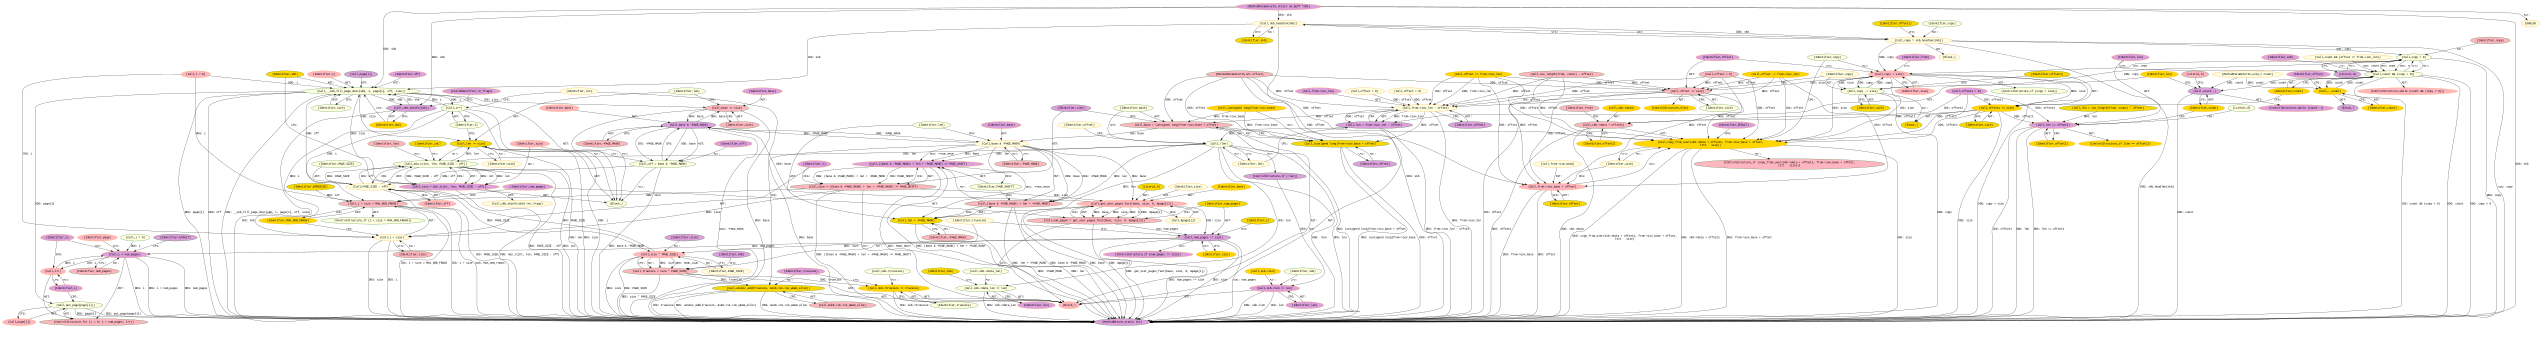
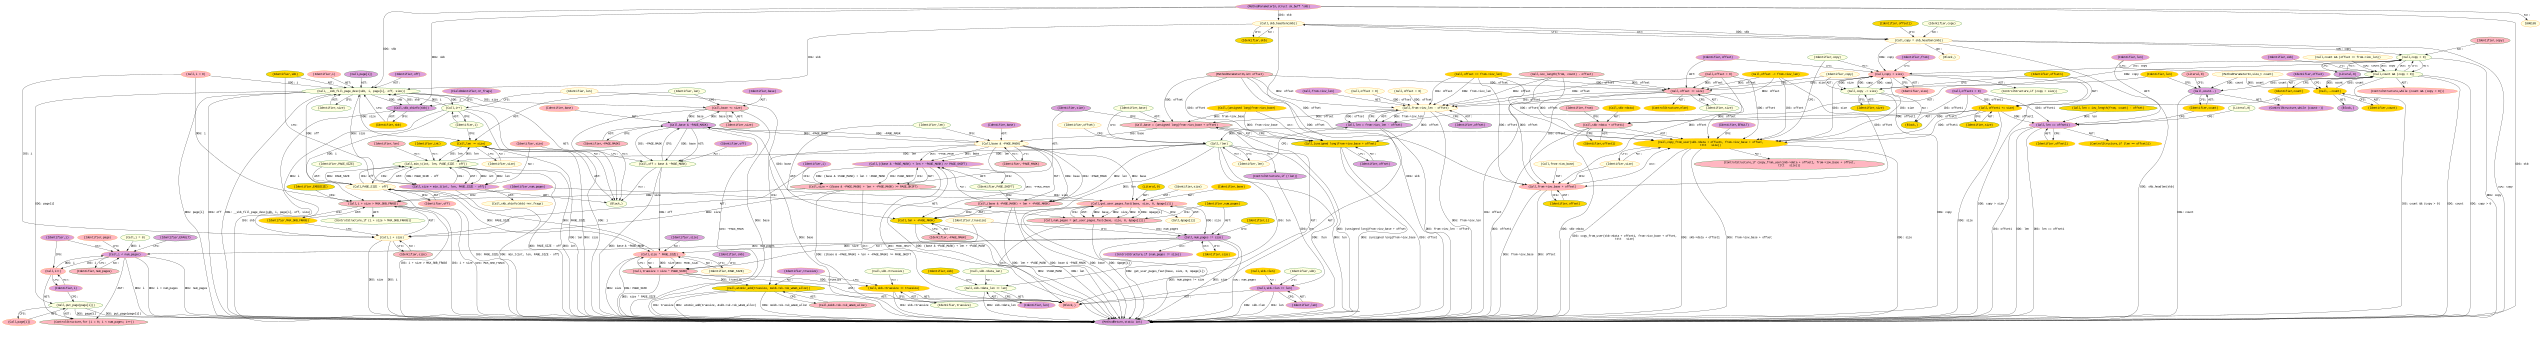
(2065, 85) -> none
(456, 154) -> (456, 154)
(541, 169) -> (659, 208)
(333, 195) -> (333, 195)
